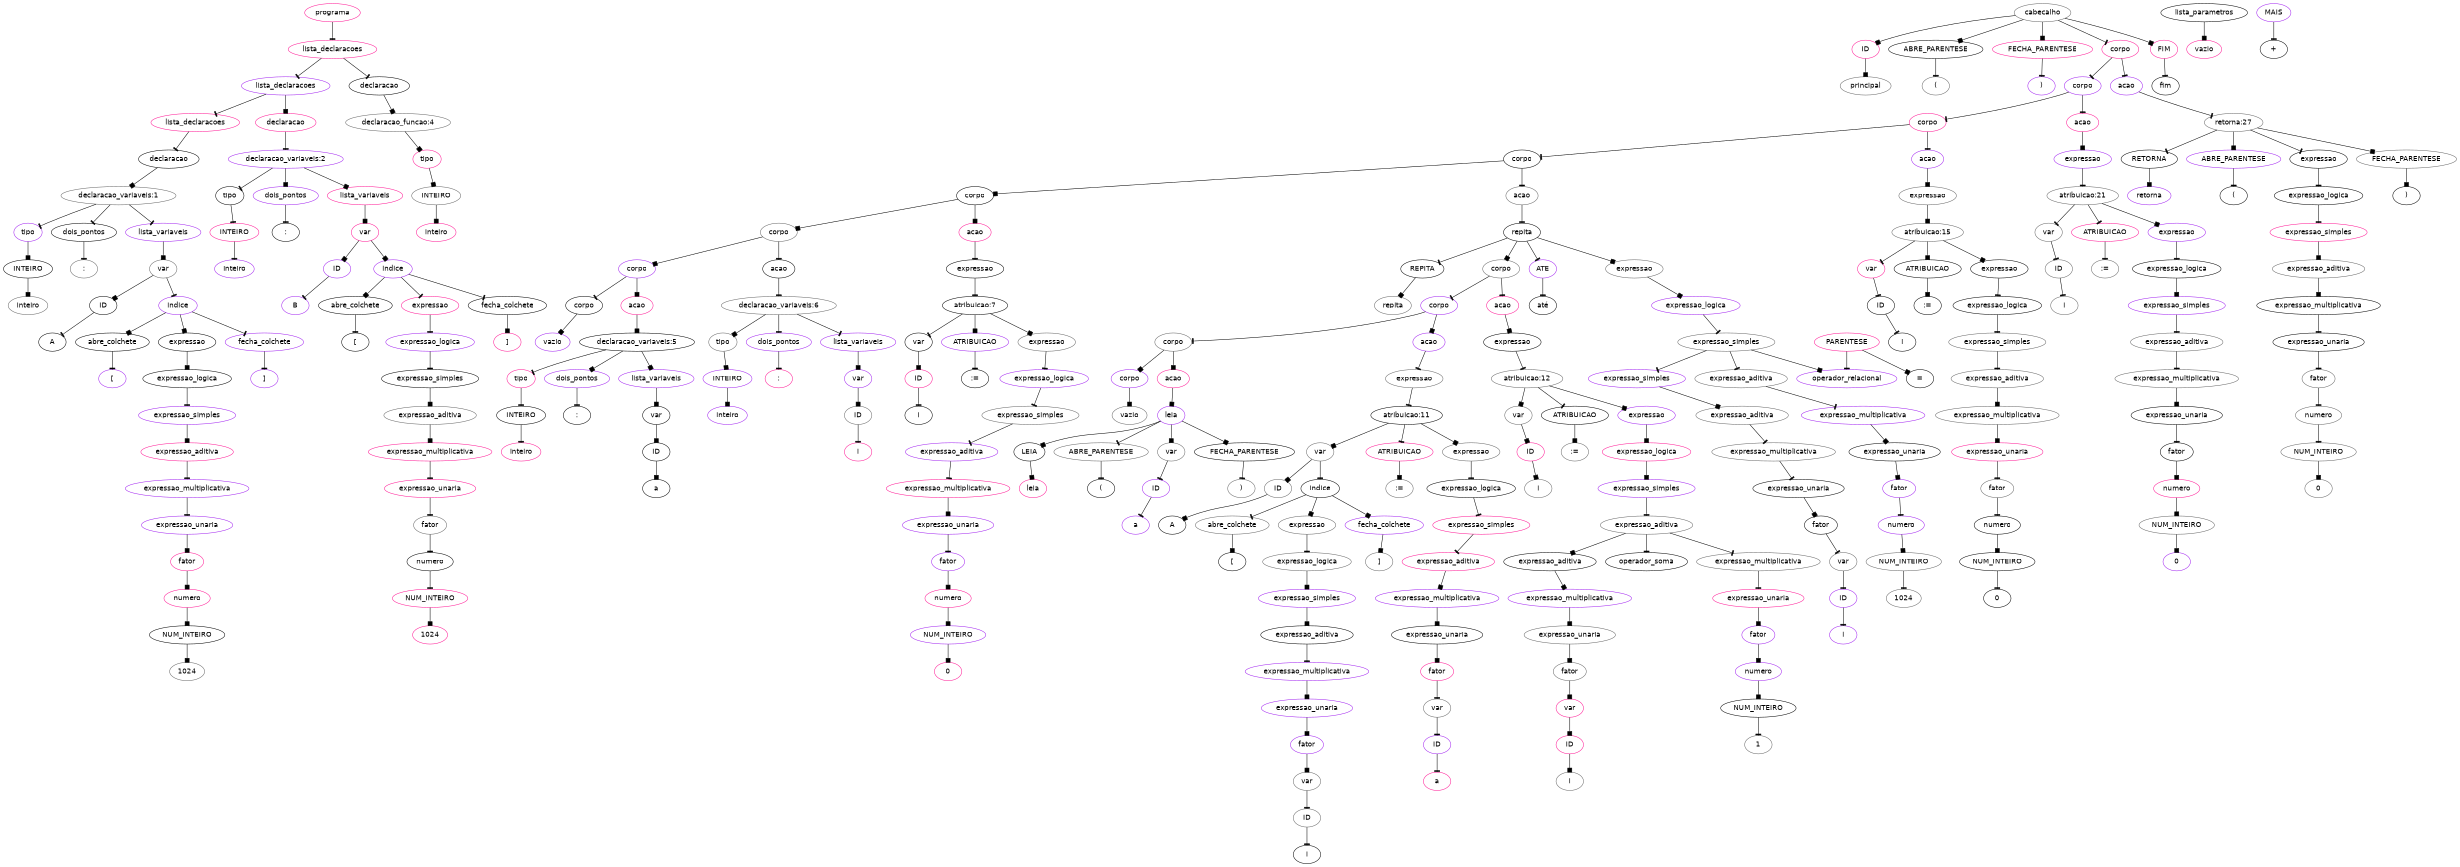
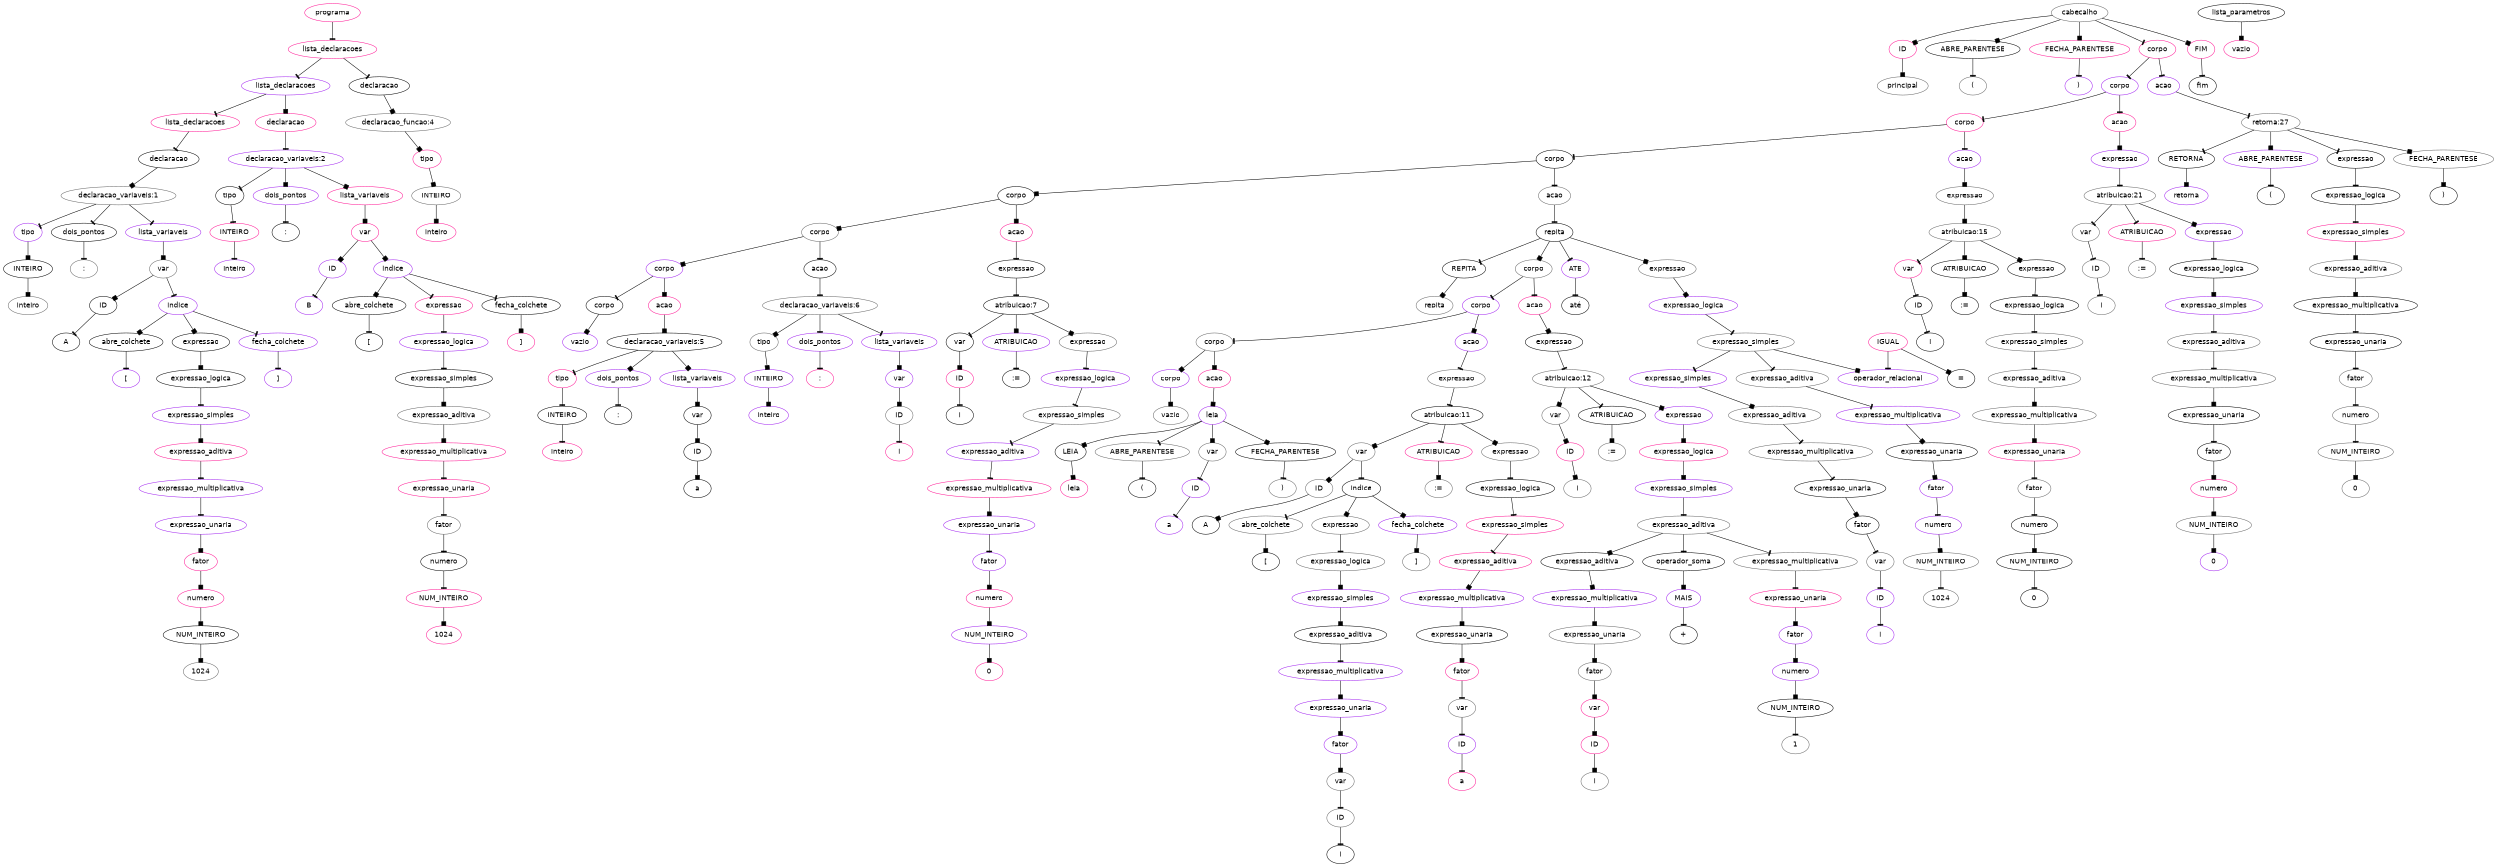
(1847, 342) -> (1888, 342)
none -> (1684, 578)
